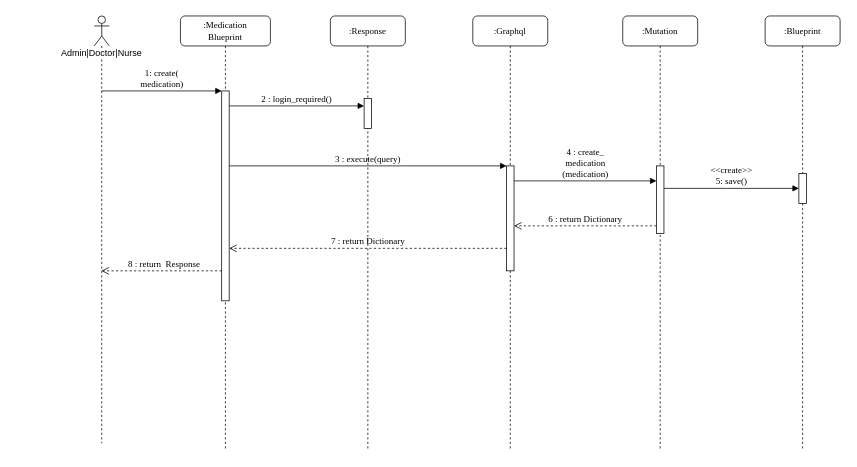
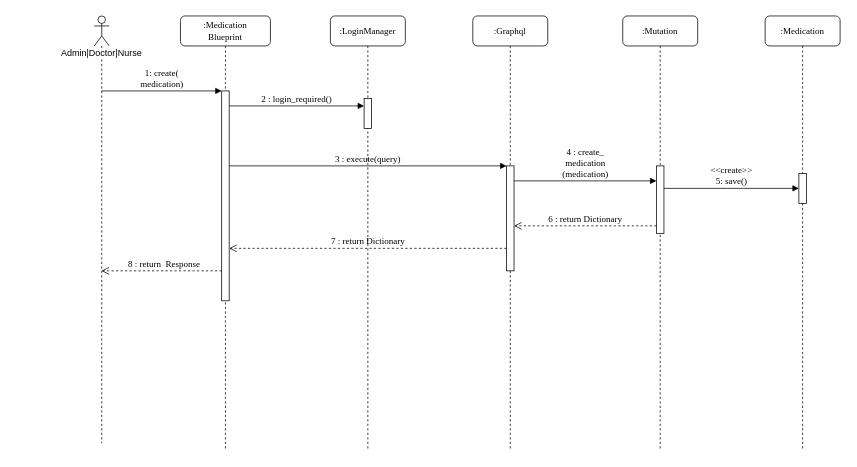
(368, 31) -> (368, 31)
(803, 31) -> (803, 31)
